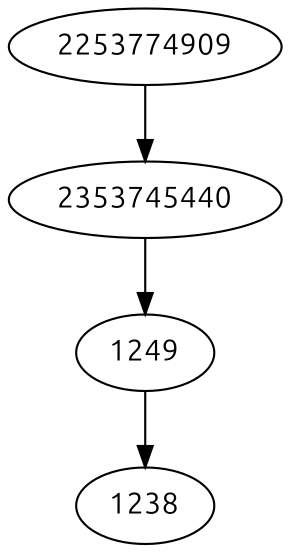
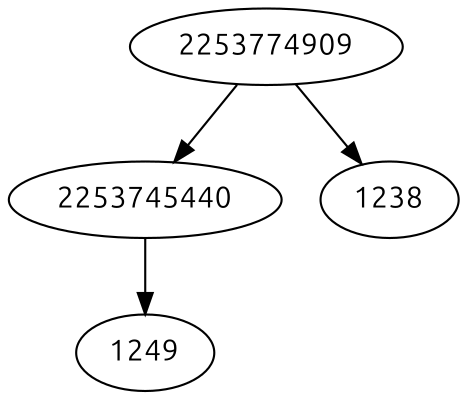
(145, 200) -> (145, 200)
(145, 419) -> (322, 116)
